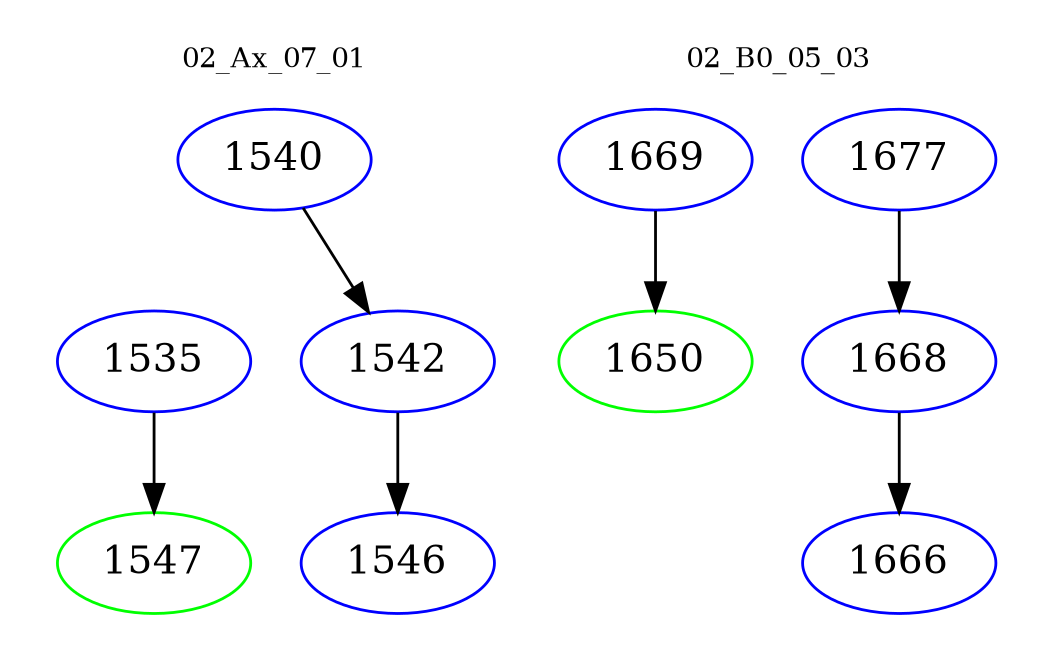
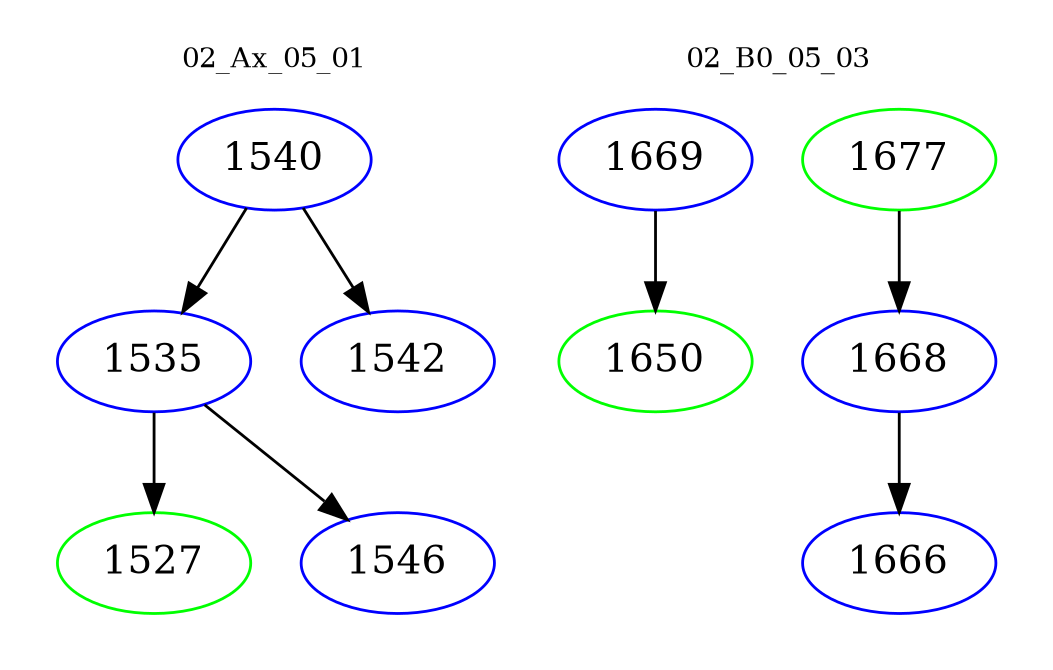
(275, 60) -> (275, 60)
(899, 160) -> (899, 160)
none -> (222, 248)
(398, 448) -> (265, 453)
(154, 563) -> (154, 563)
